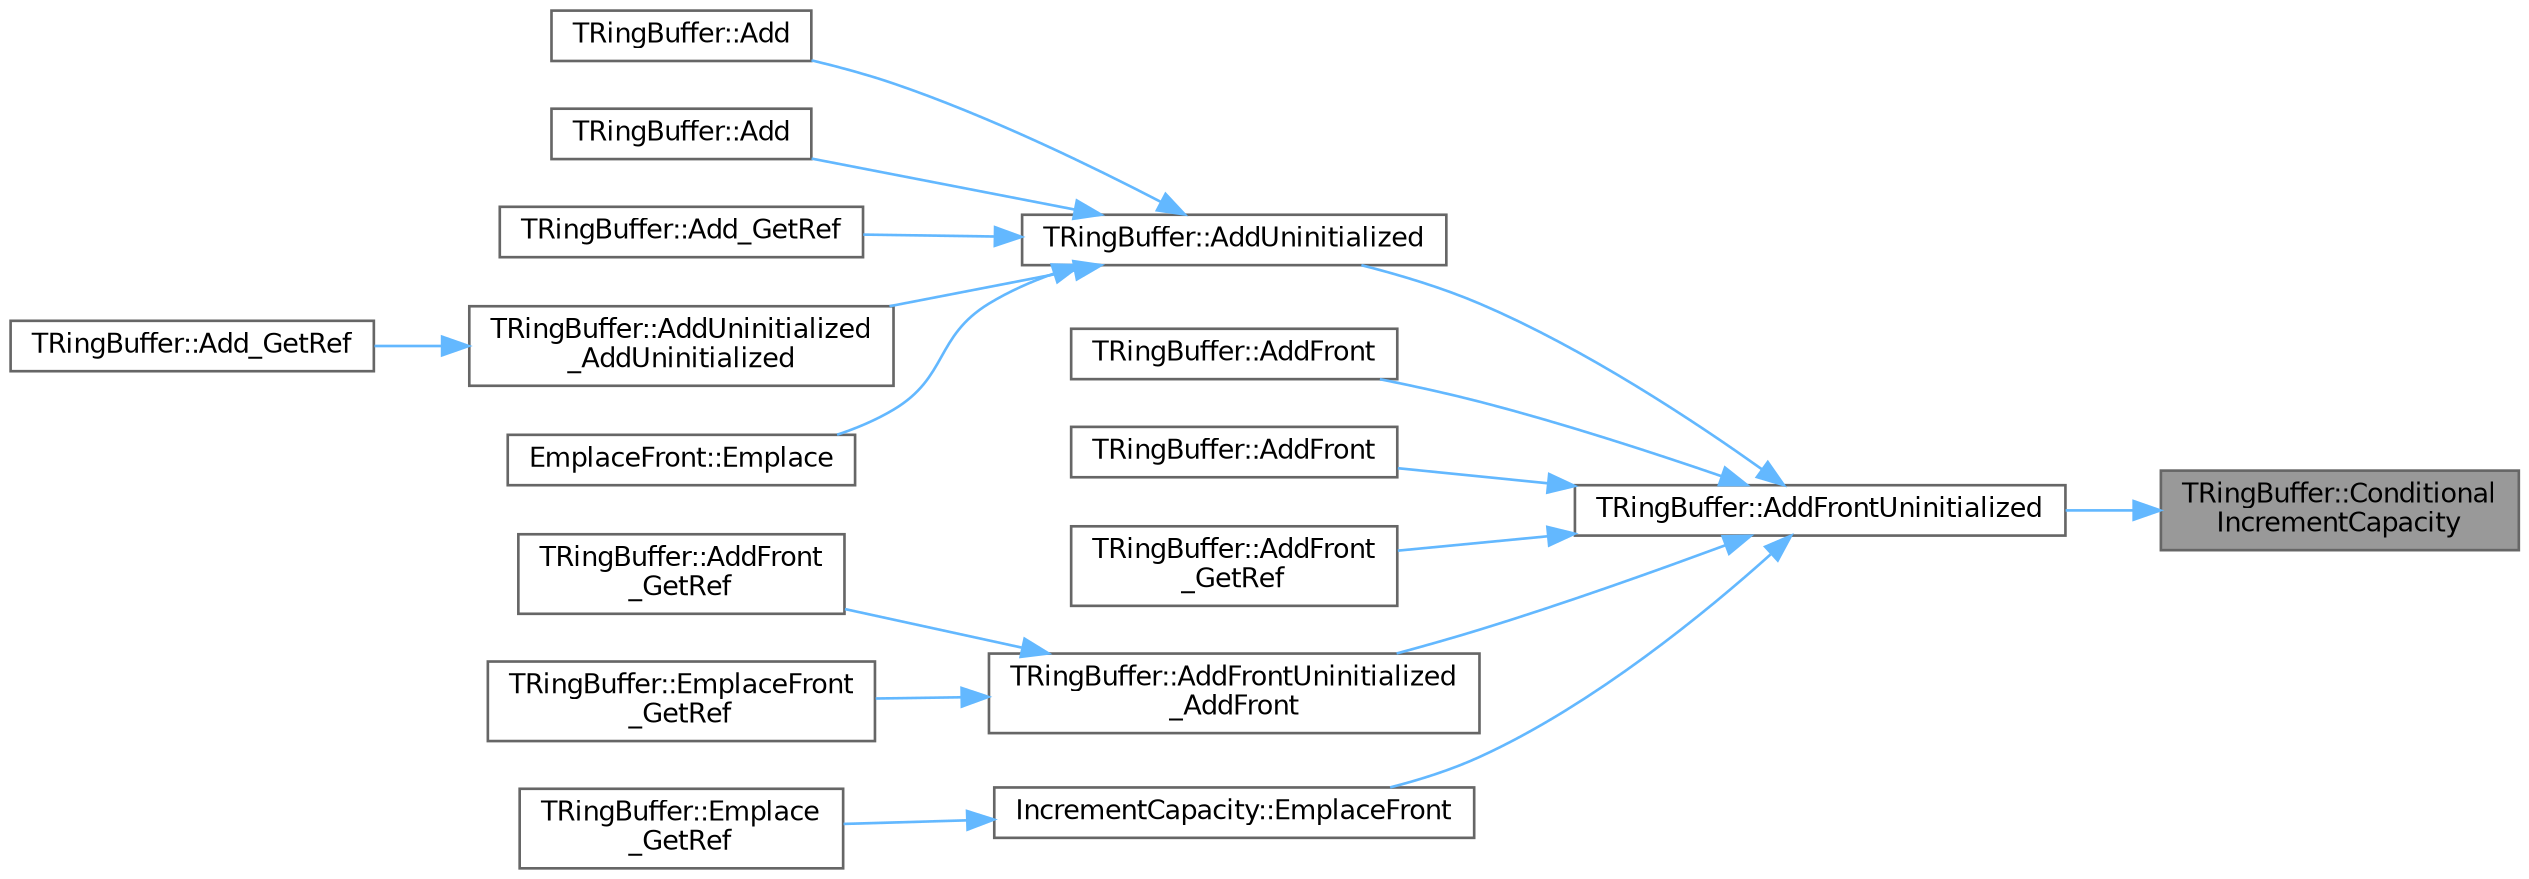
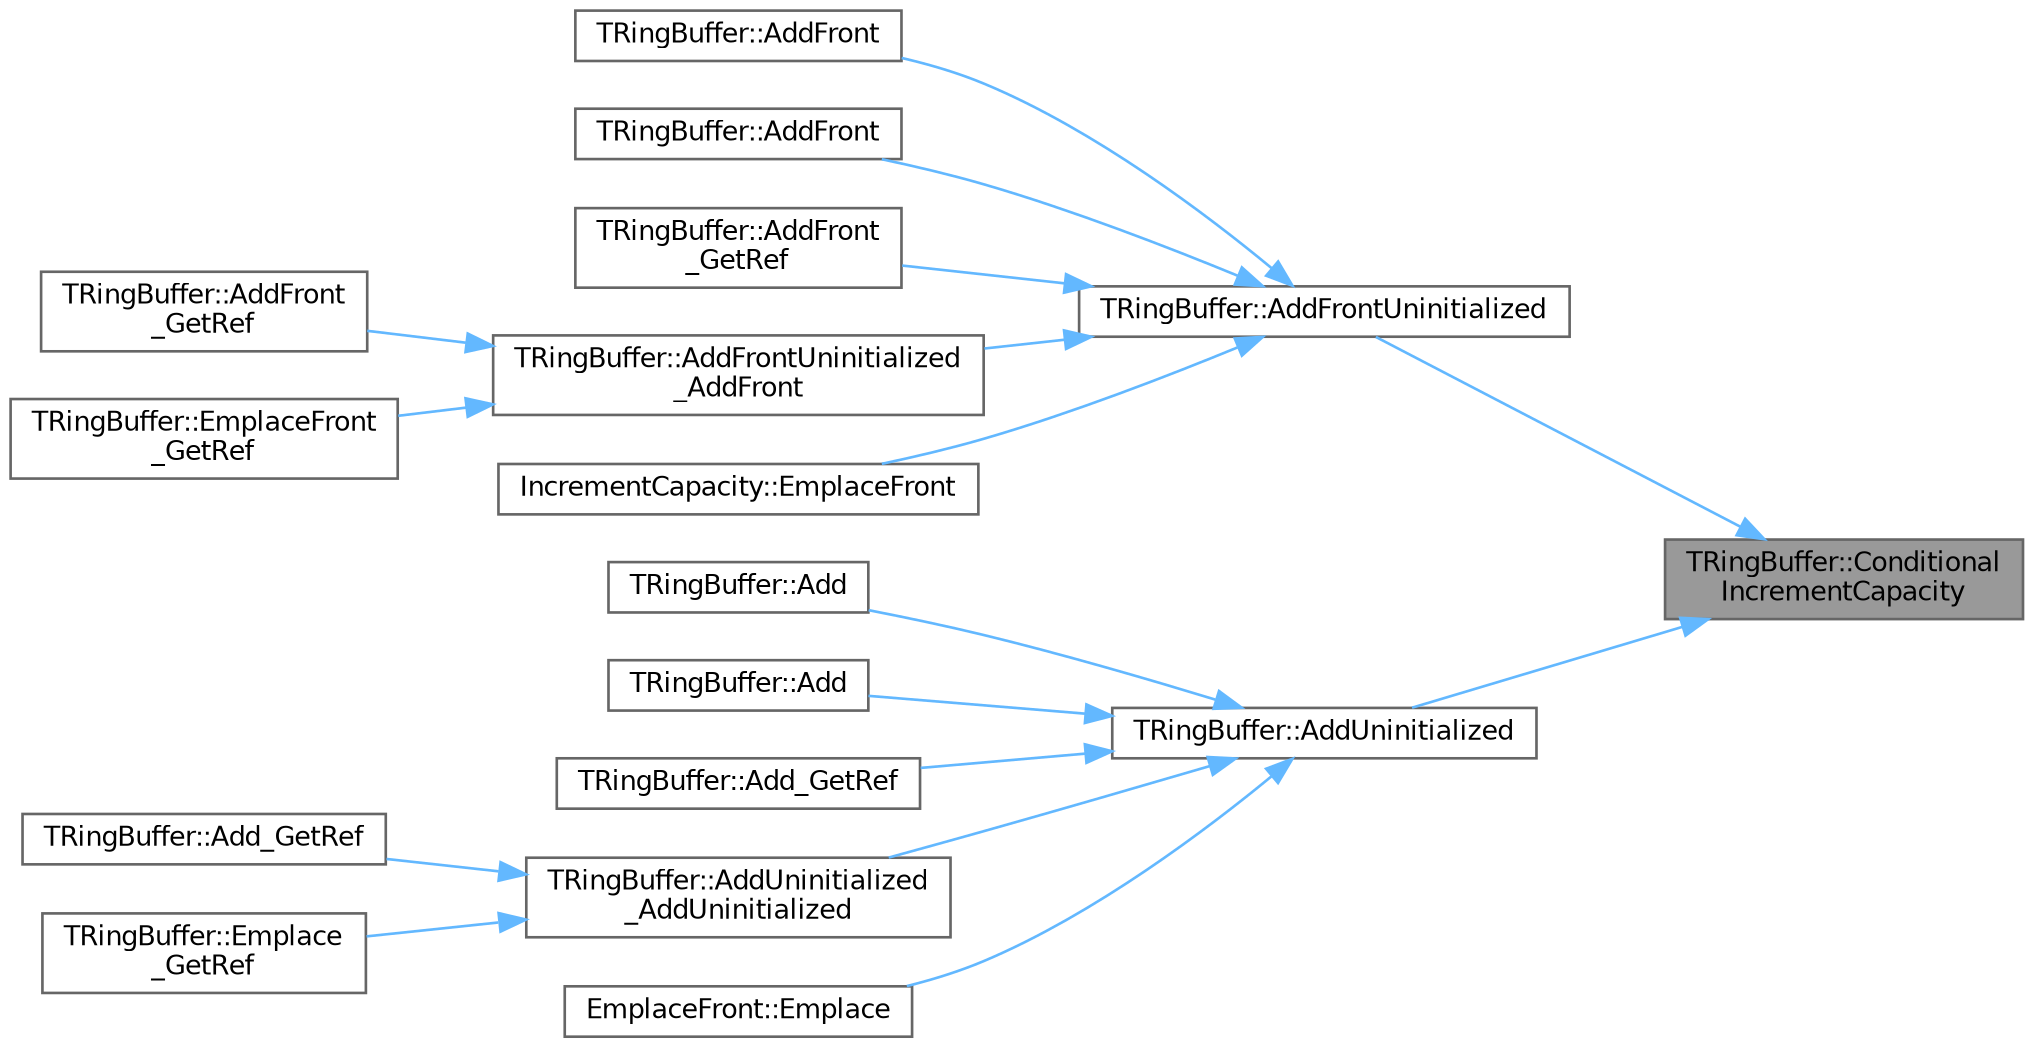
(1571, 349) -> (1547, 667)
(905, 822) -> (432, 929)
